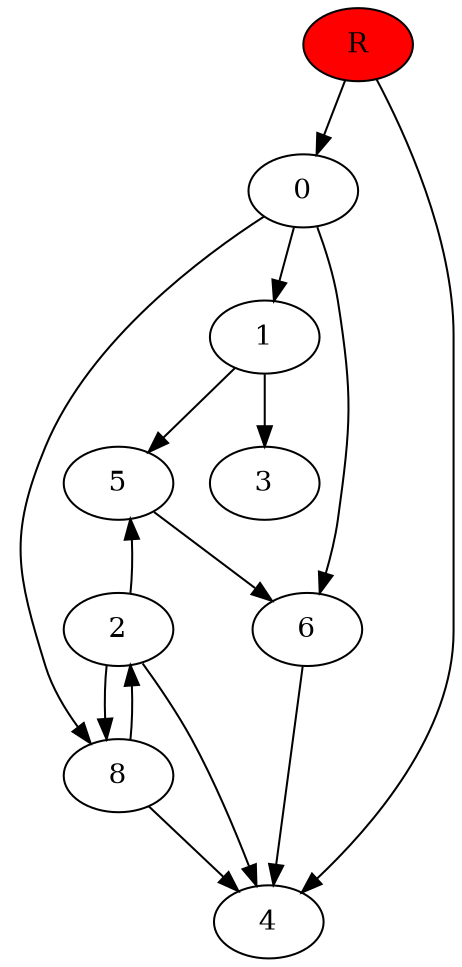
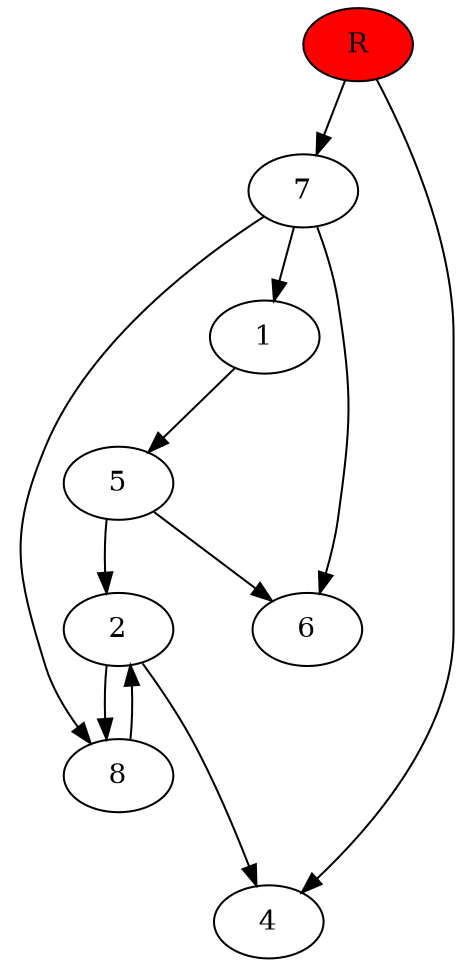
(303, 191) -> (303, 191)
(265, 483) -> none
(132, 566) -> (105, 546)
(289, 765) -> none
(186, 842) -> none
